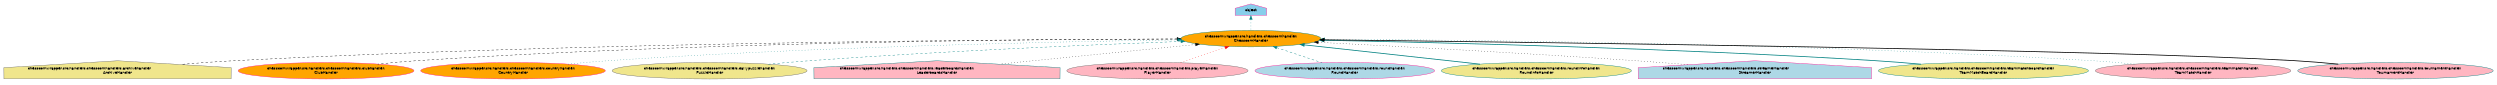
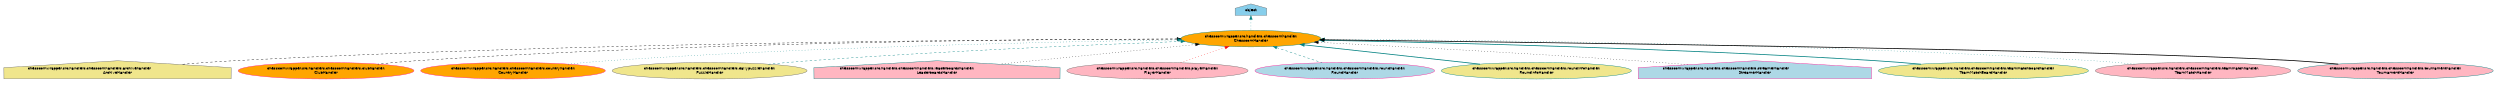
(1251, 10) -> (1251, 10)
